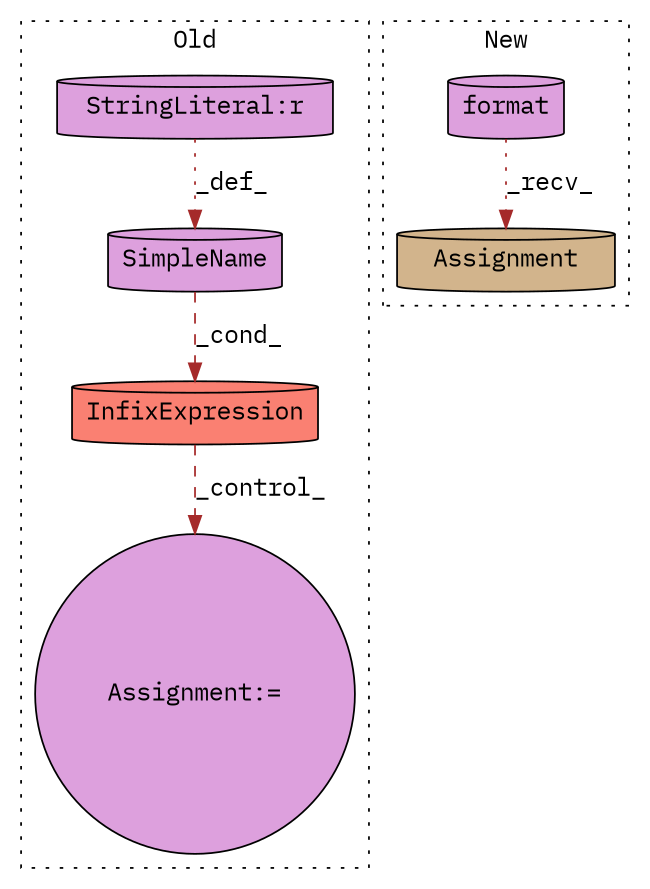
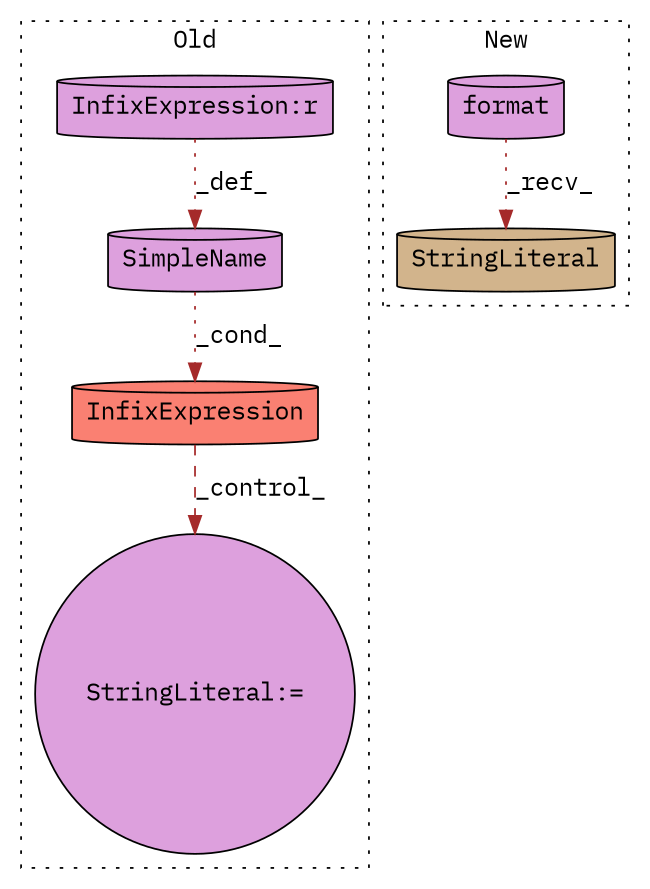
(195, 107) -> (195, 107)
(506, 260) -> (506, 260)
(195, 328) -> (195, 328)
(195, 694) -> (195, 694)
